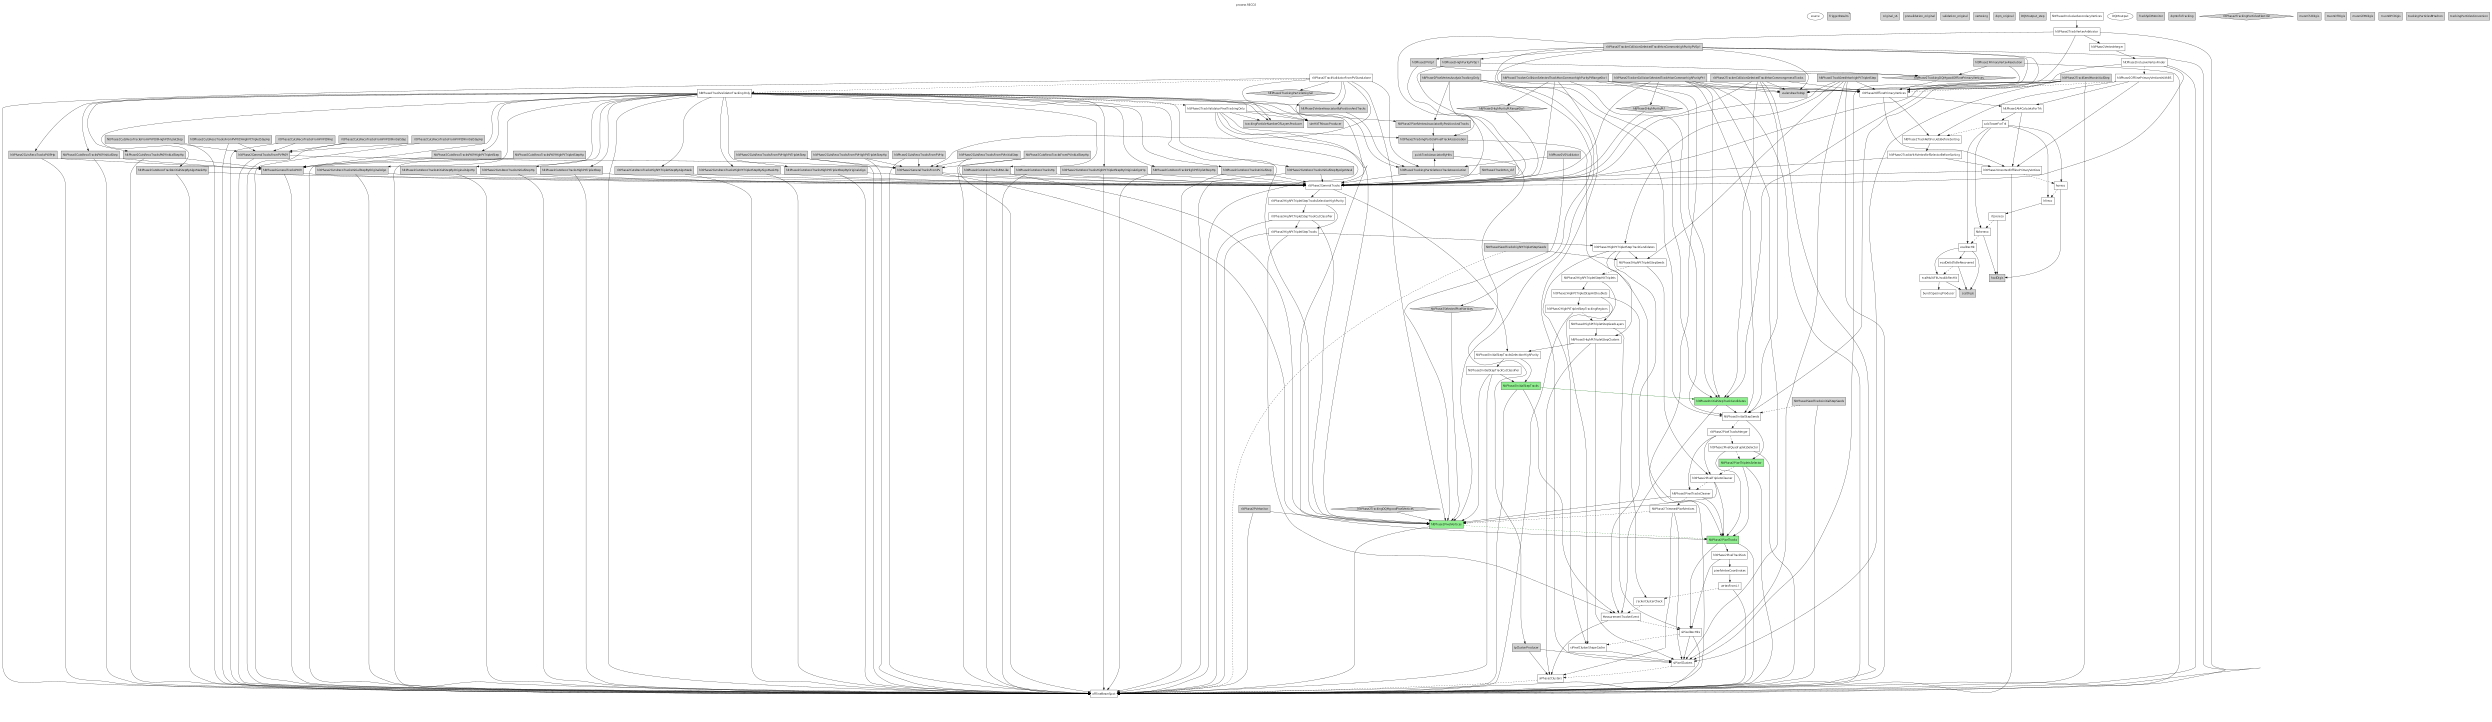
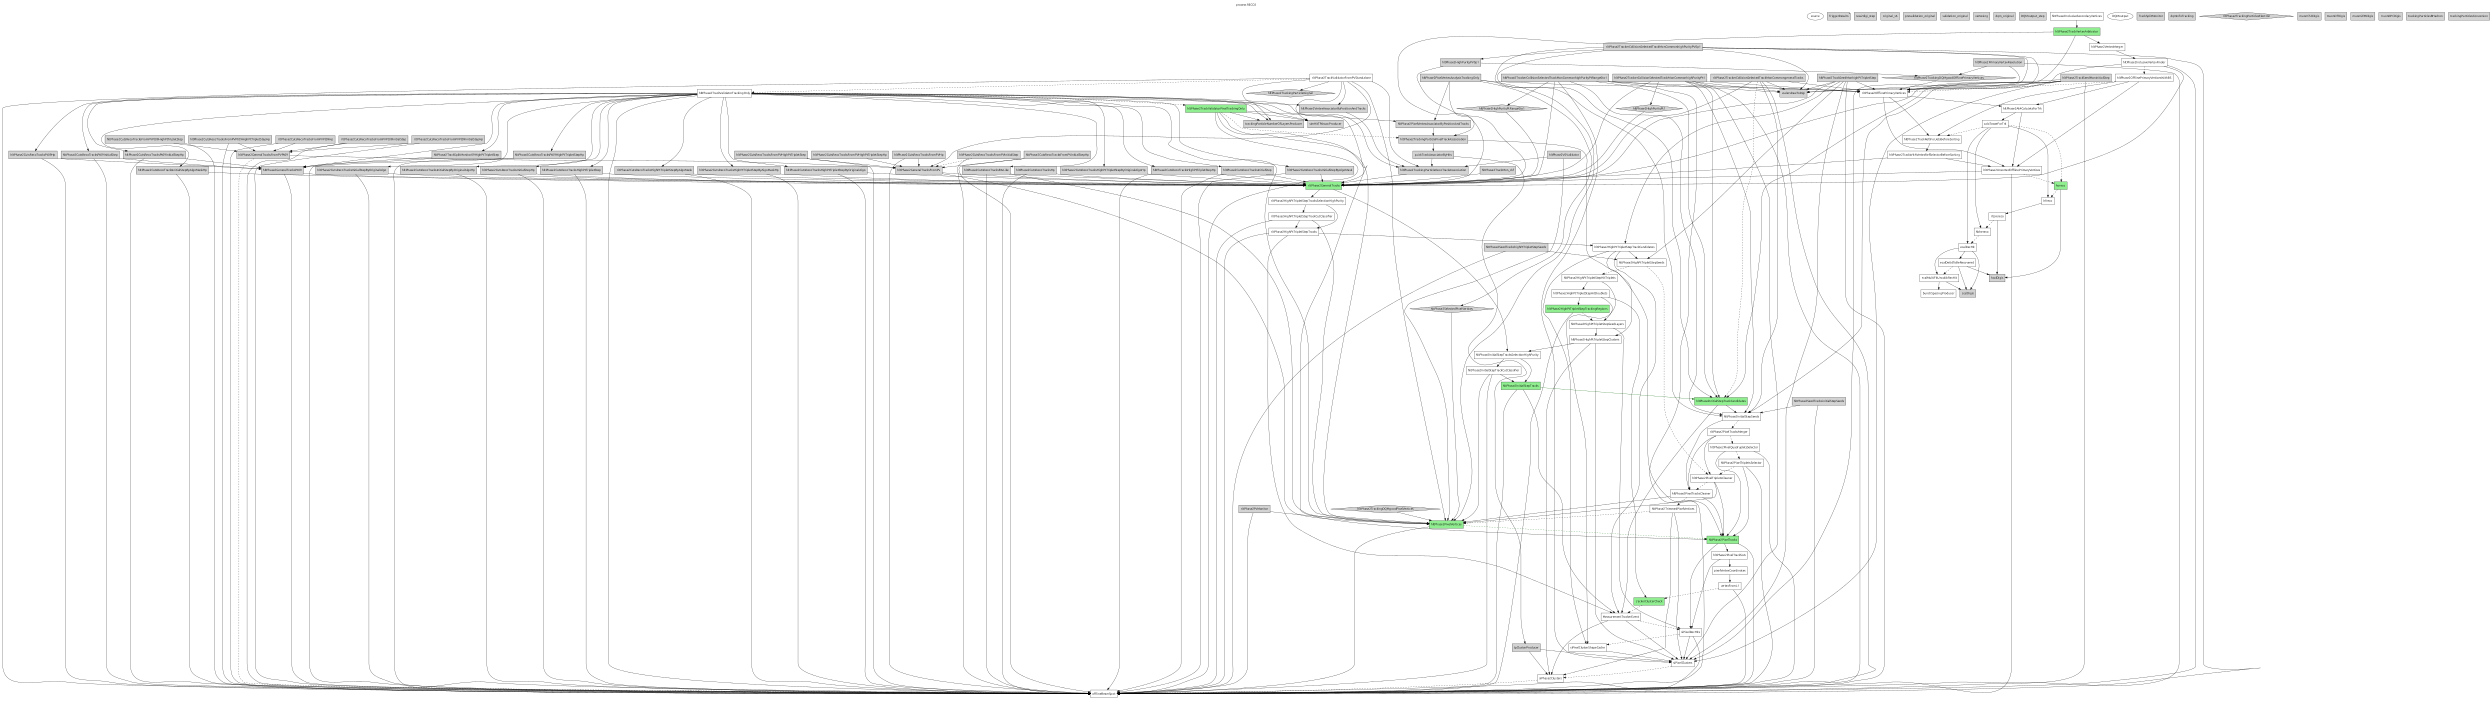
none -> (1866, 16)
(2077, 32) -> (2077, 32)
(1423, 62) -> none
none -> (1824, 85)
none -> (593, 104)
(1216, 109) -> (1216, 109)
(1306, 133) -> (1306, 133)
(2052, 136) -> (2052, 136)
(466, 155) -> (466, 155)
(955, 162) -> (955, 162)
(1435, 164) -> (1432, 162)
(1324, 186) -> (1324, 186)
(2061, 186) -> (2061, 186)
(1743, 240) -> (1743, 240)
(1989, 254) -> (1977, 270)
(1577, 309) -> (1577, 309)
(1664, 374) -> (1664, 374)
(1781, 409) -> (1781, 409)
(1104, 431) -> none
(1762, 438) -> (1693, 448)
(1243, 454) -> (1243, 454)
(1741, 463) -> (1741, 463)
(881, 517) -> none
(1649, 601) -> (1649, 601)
none -> (1652, 640)
(239, 669) -> (239, 669)
(2180, 680) -> none
